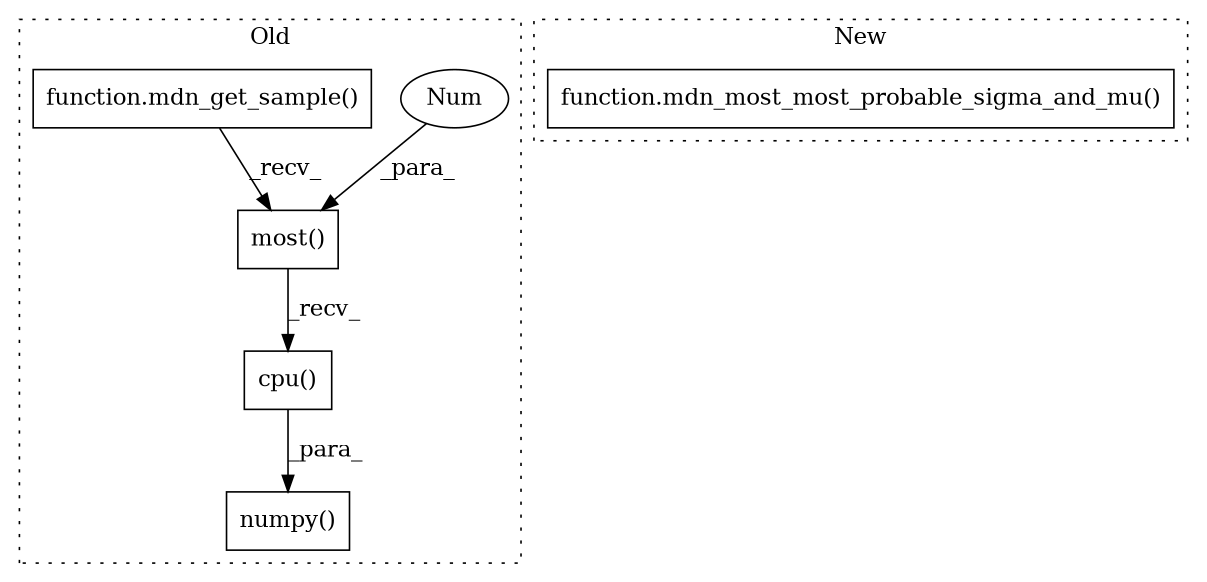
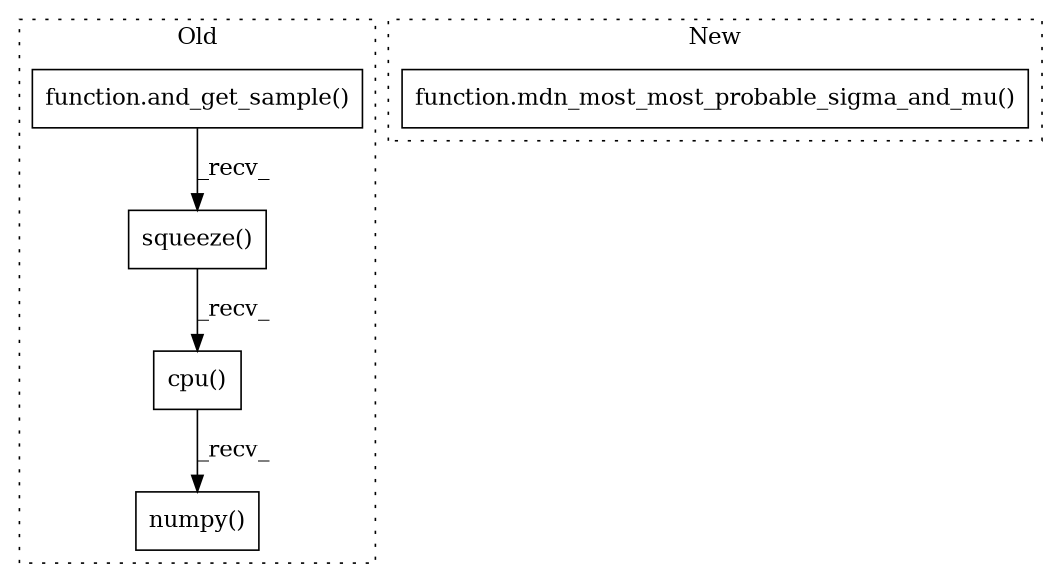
(202, 99) -> (197, 99)
(455, 99) -> none
(288, 239) -> (197, 239)
(325, 451) -> (234, 451)
